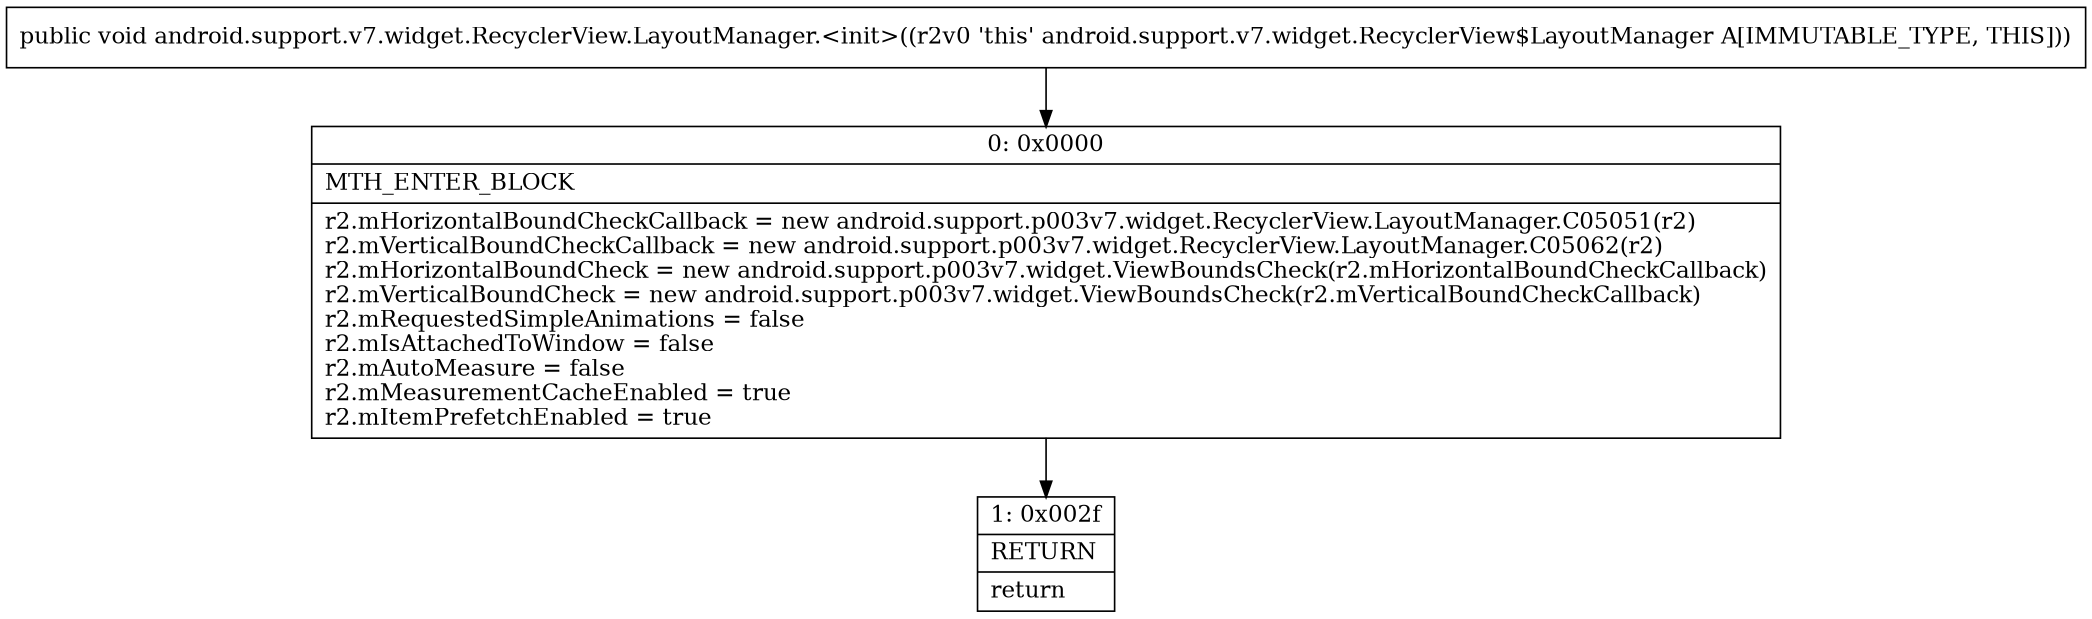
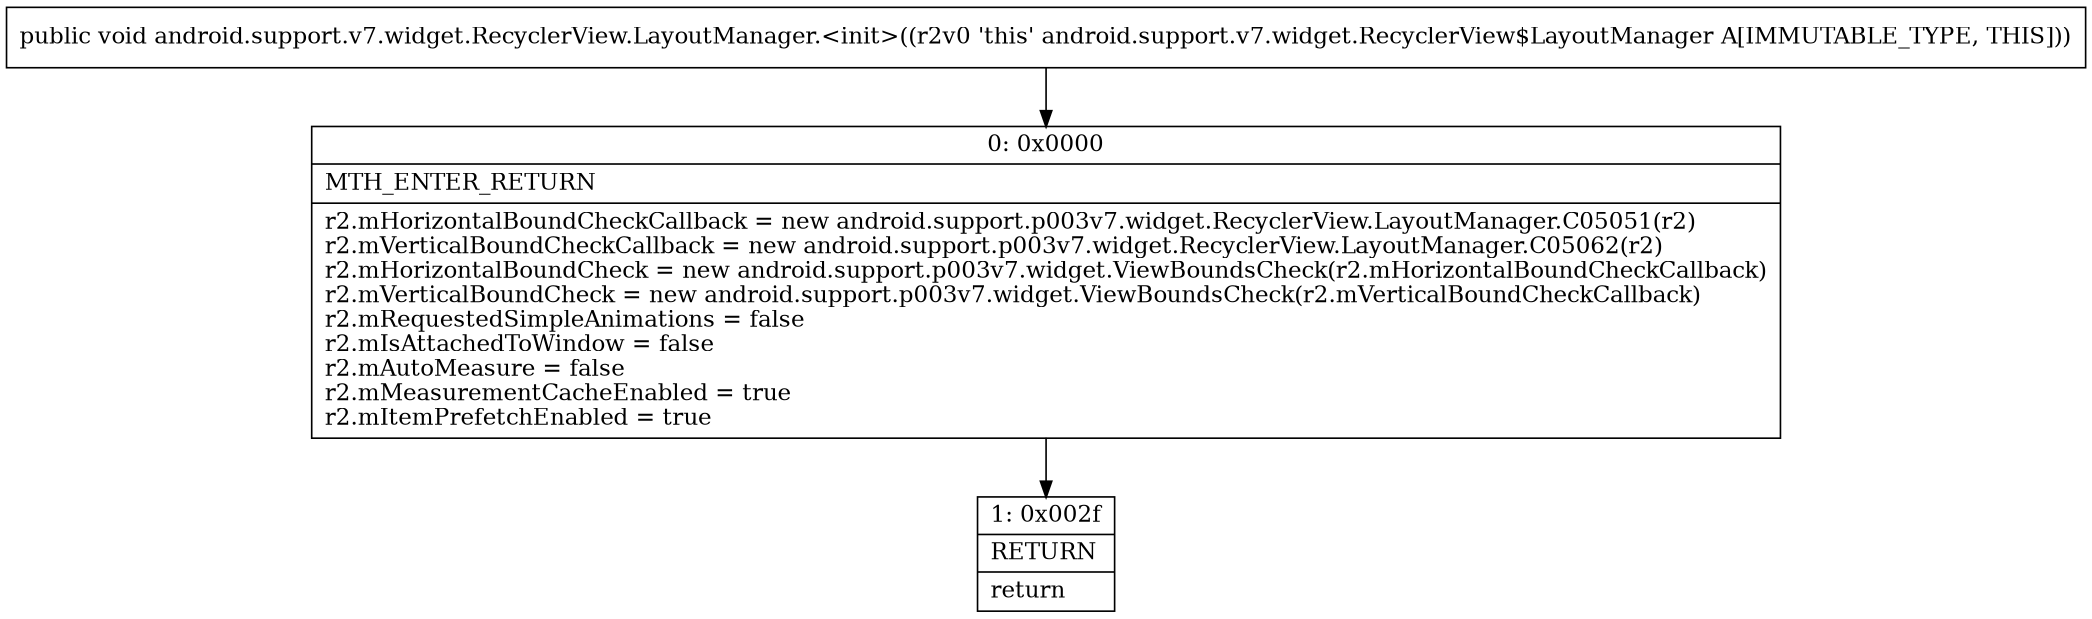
(450, 183) -> (460, 183)
